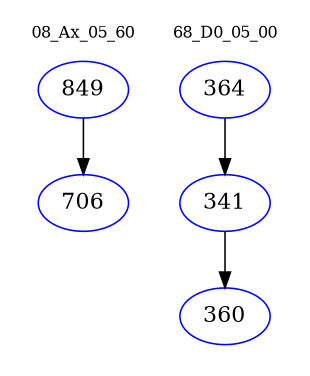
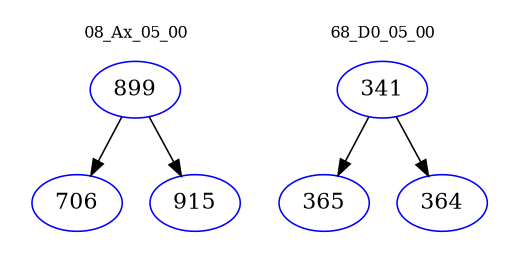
(83, 34) -> (136, 34)
(83, 90) -> (135, 90)
(225, 139) -> (408, 139)
none -> (195, 203)
(225, 316) -> (324, 203)
